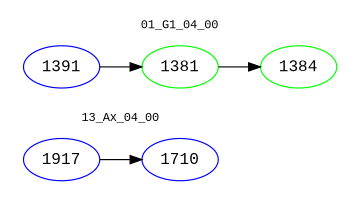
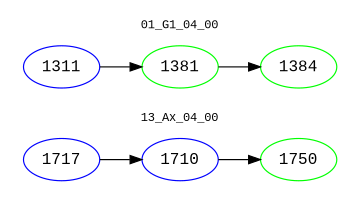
(62, 67) -> (62, 67)
(62, 160) -> (62, 160)
none -> (299, 160)
